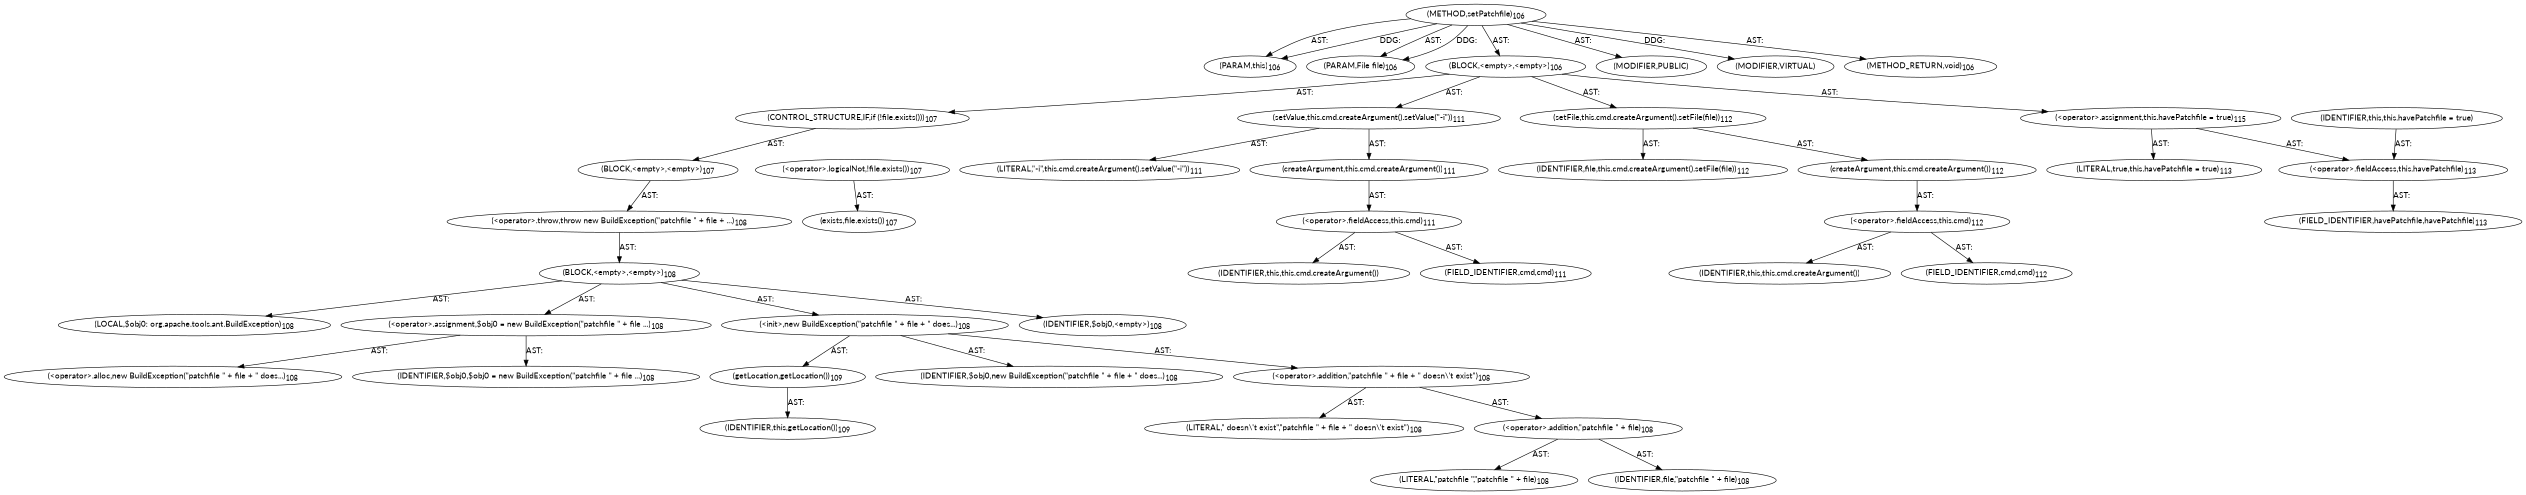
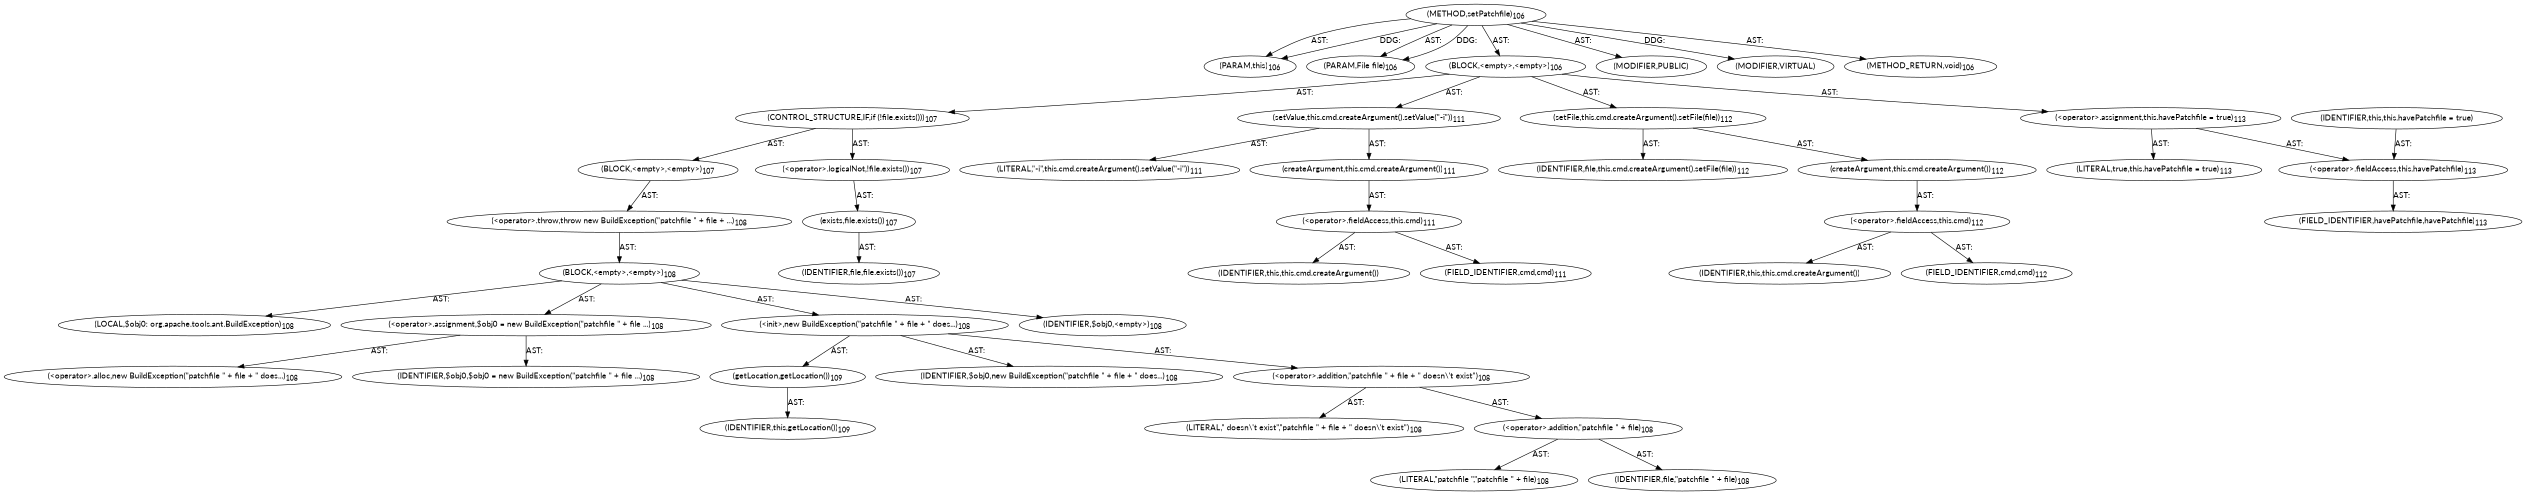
(2240, 117) -> (2240, 117)
none -> (852, 141)
none -> (859, 273)
